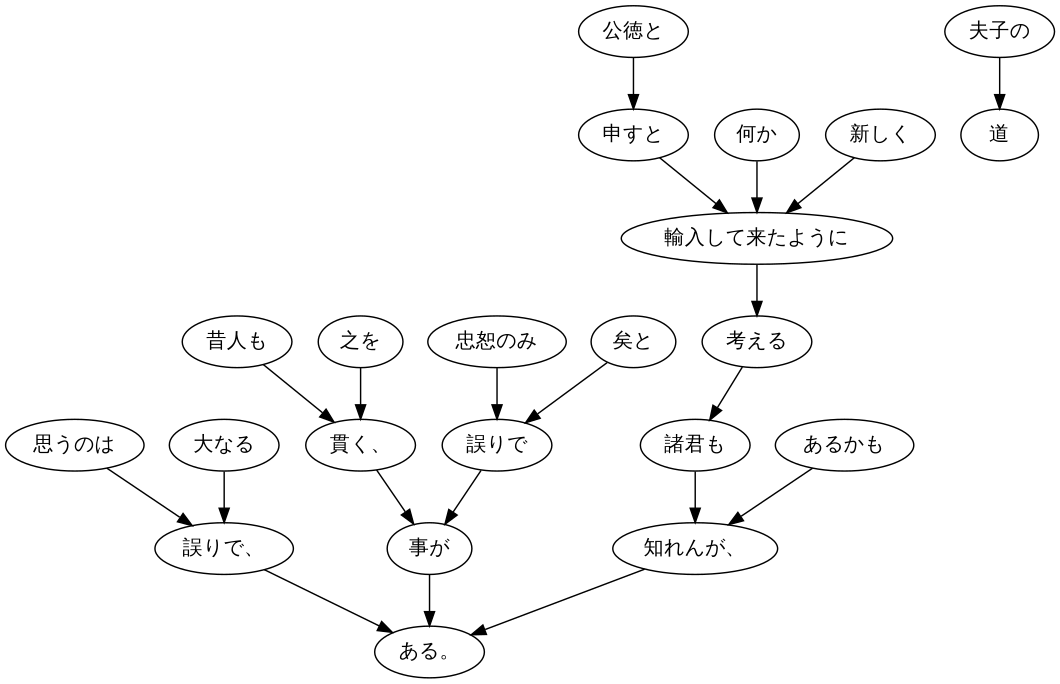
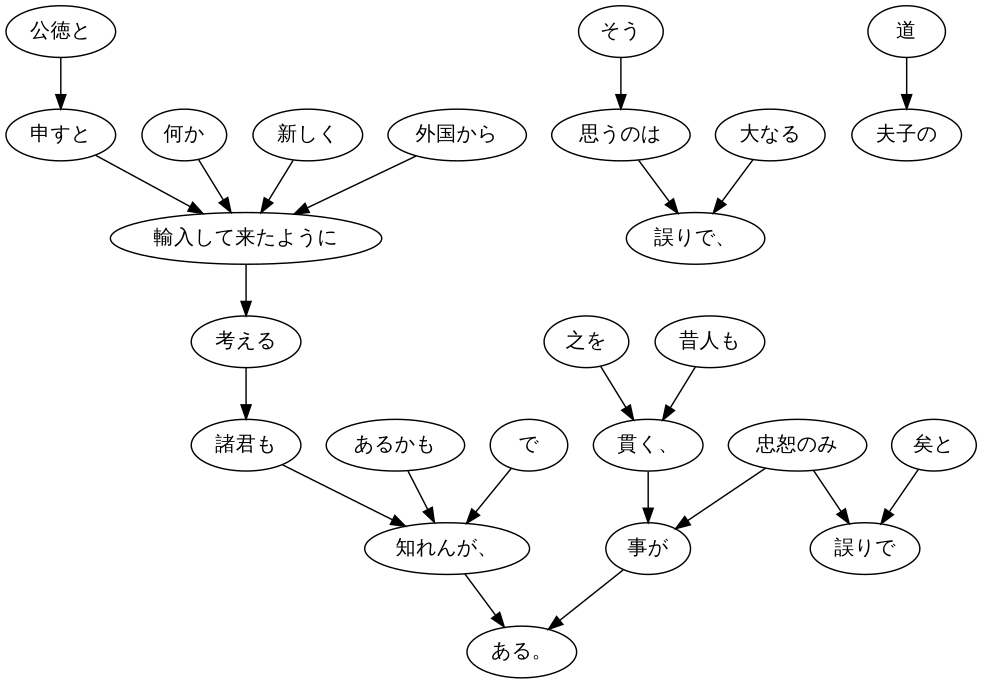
none -> (621, 32)
(1000, 76) -> (907, 76)
none -> (457, 135)
none -> (529, 445)
(467, 491) -> (727, 494)
(322, 598) -> none
